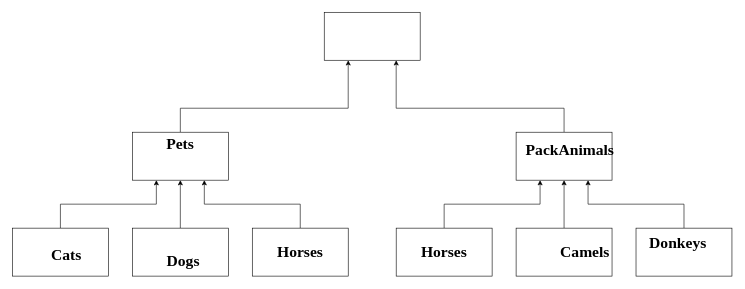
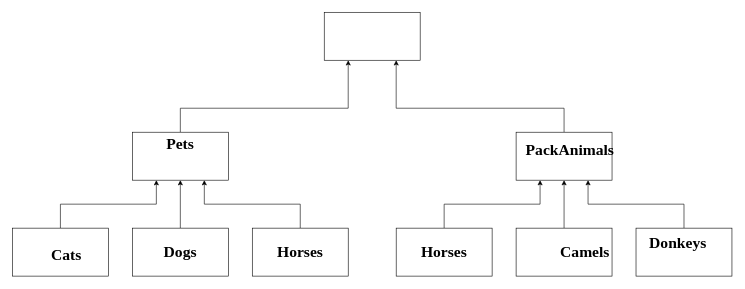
(183, 261) -> (180, 252)
